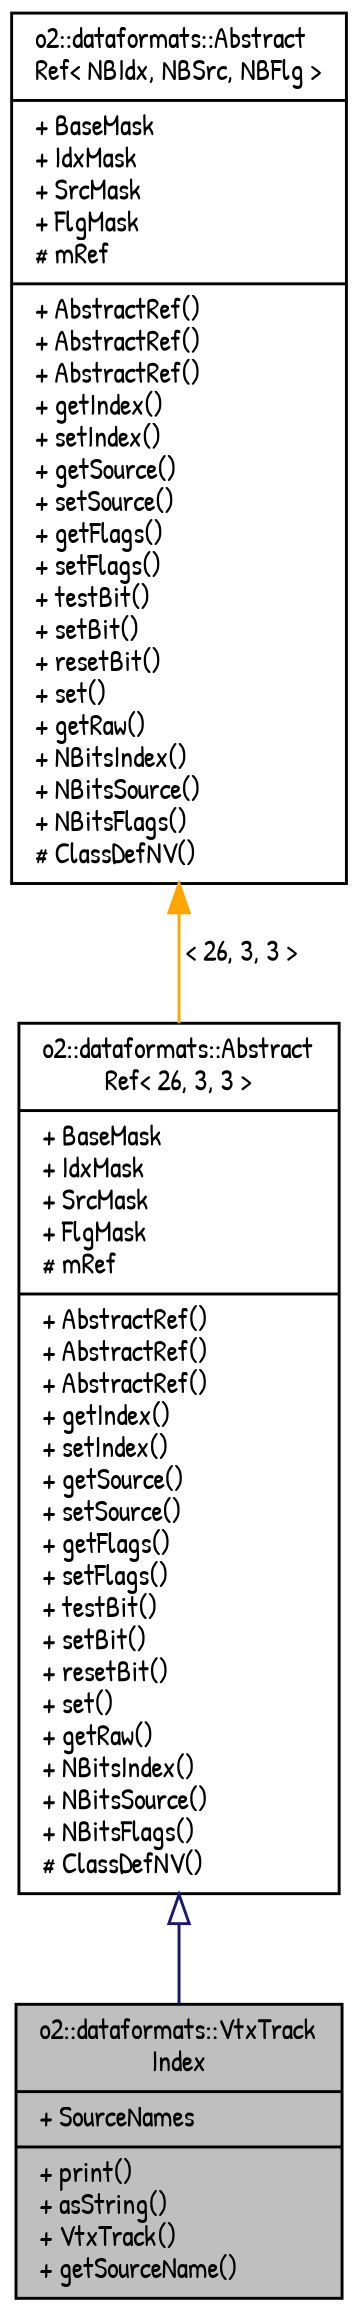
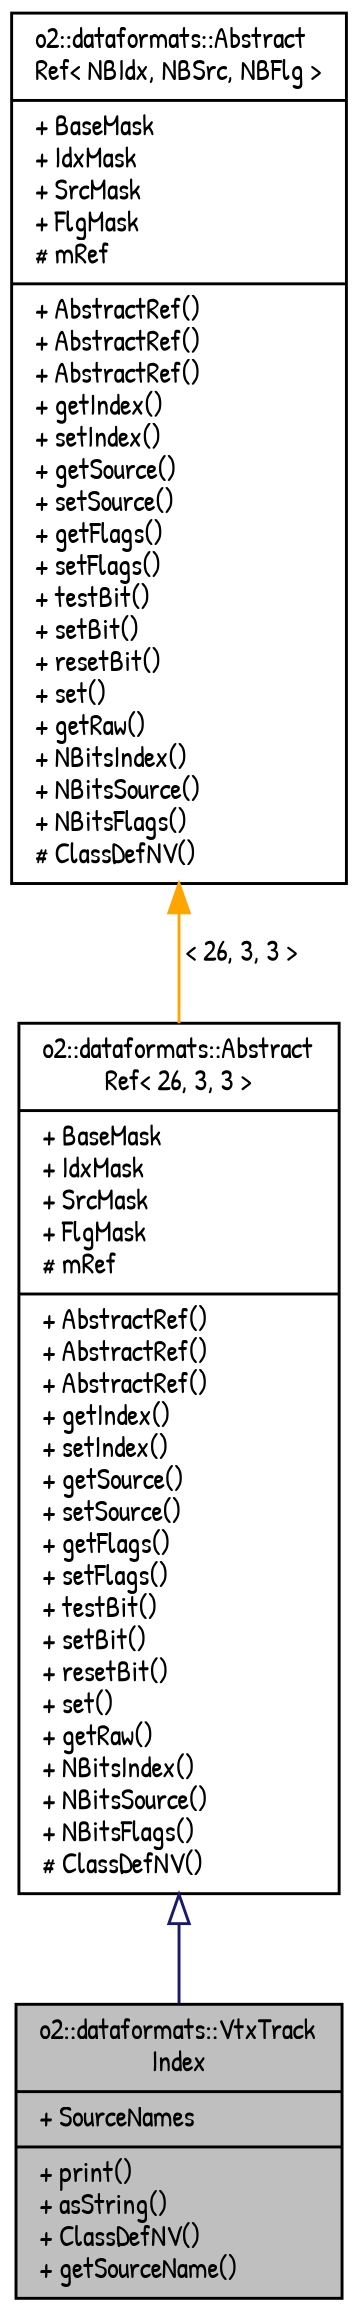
(109, 2237) -> (121, 2237)
